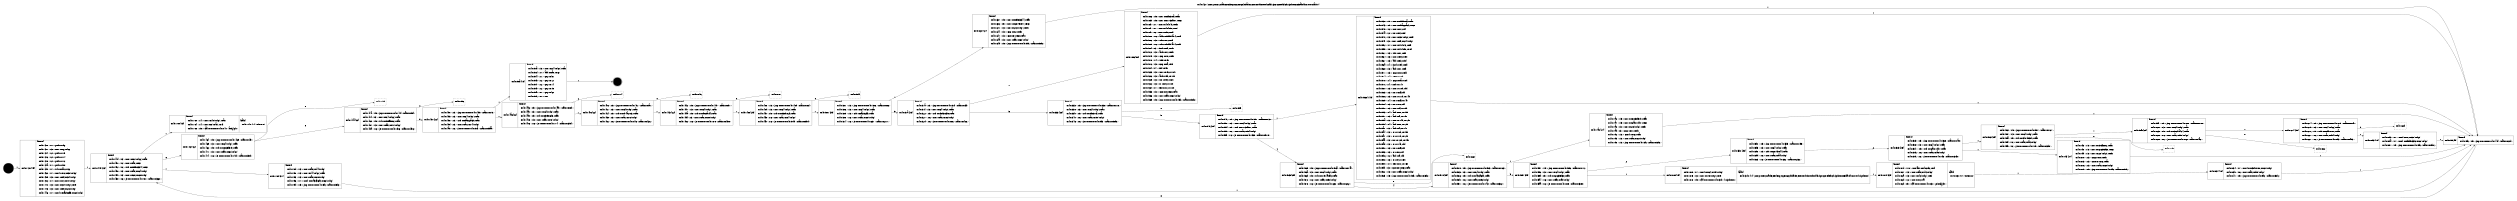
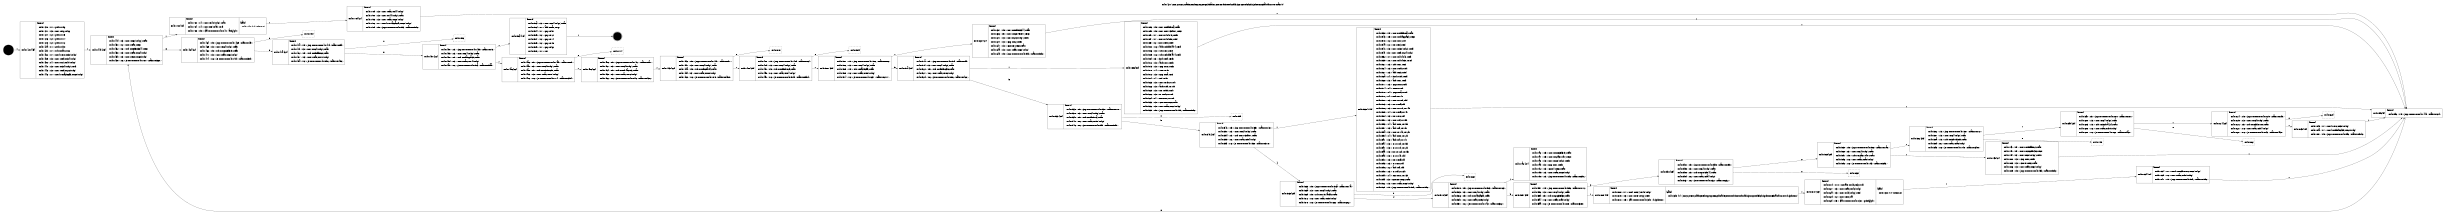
(697, 95) -> none
(2068, 115) -> none
(215, 172) -> (306, 22)
none -> (1854, 173)
